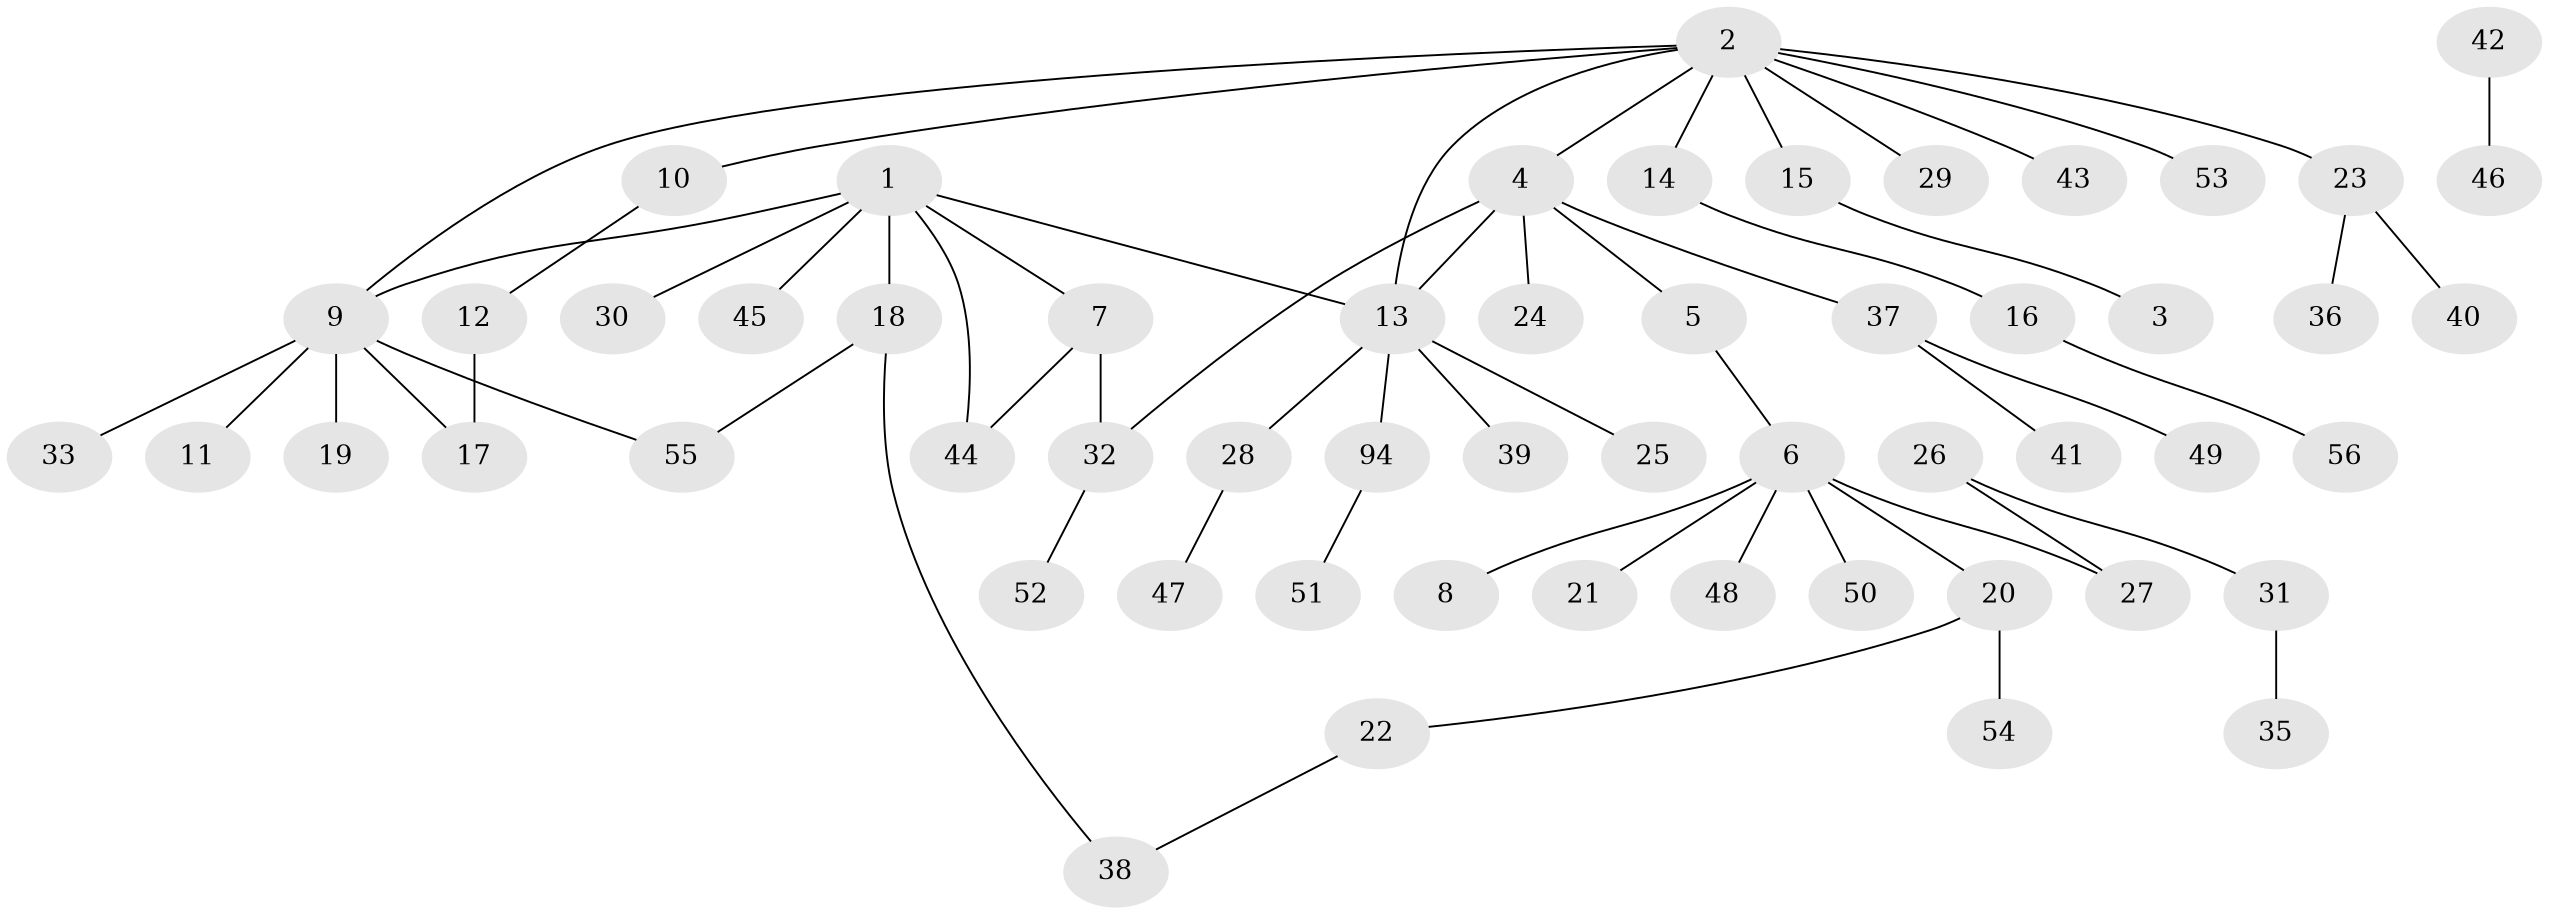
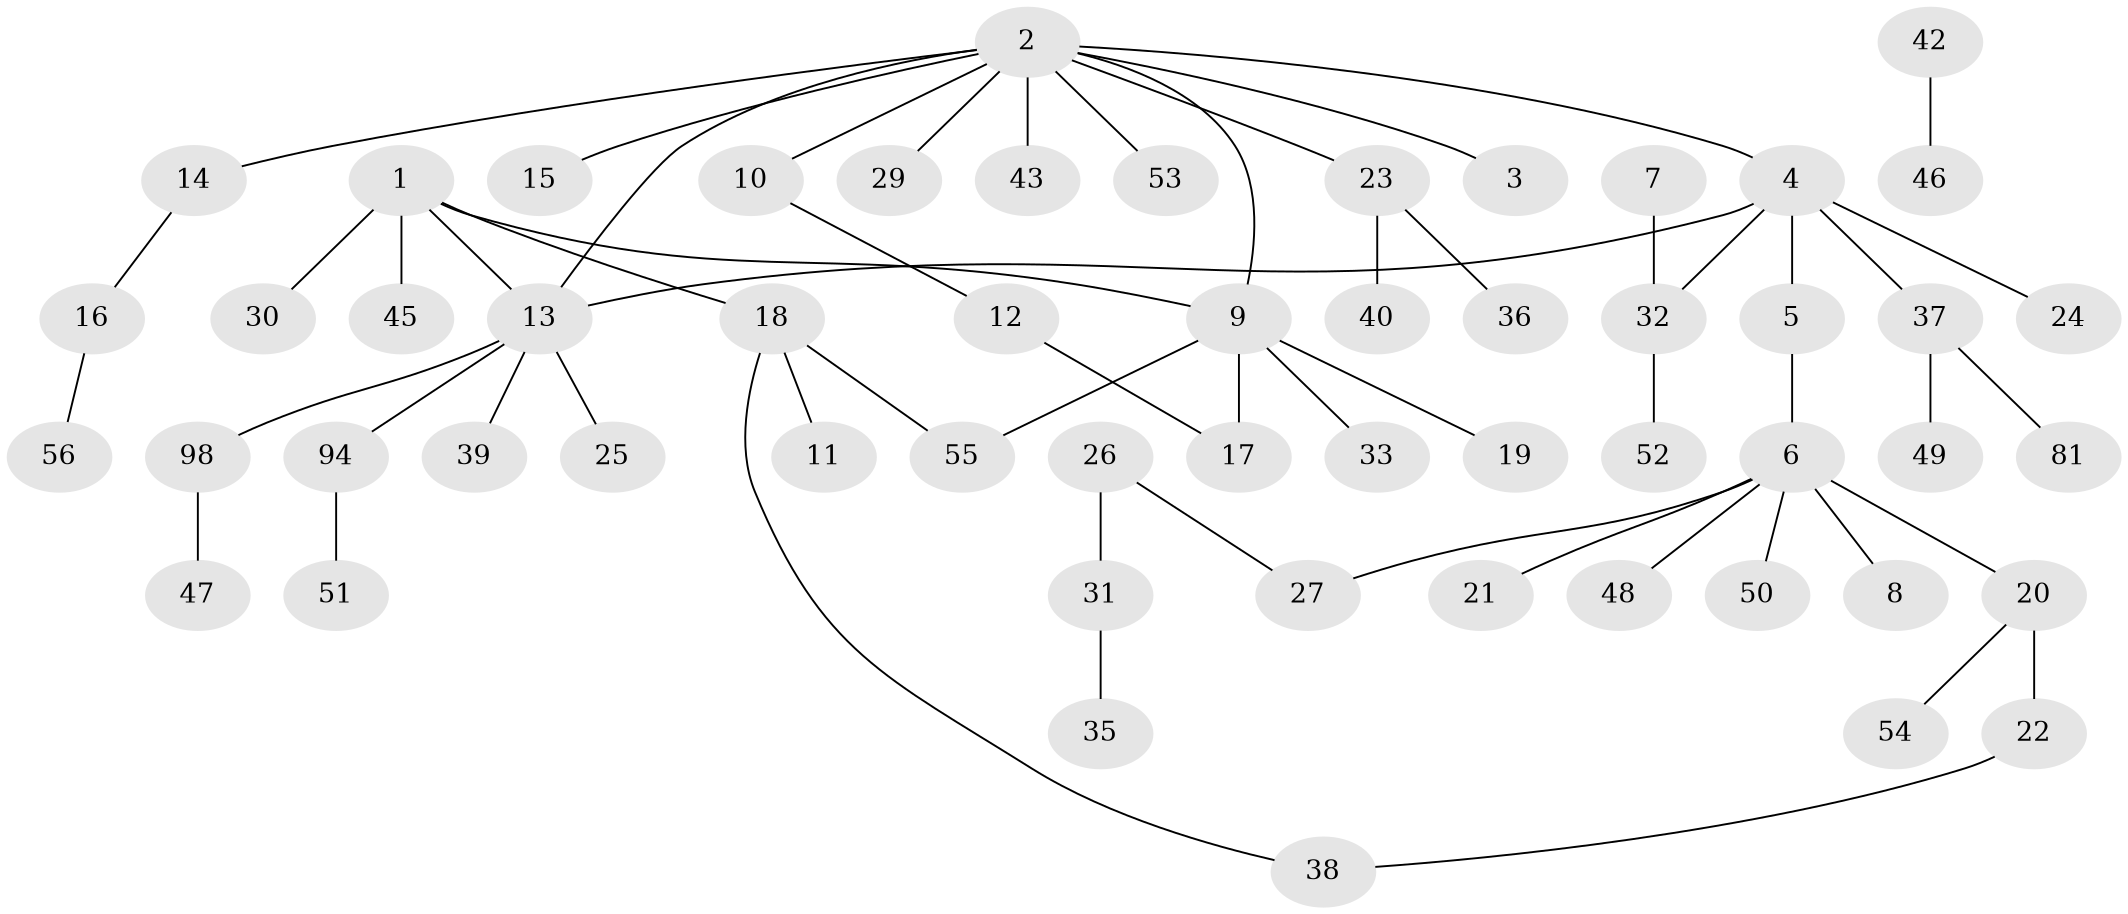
(995, 250) -> none
(1979, 250) -> (1279, 97)
(267, 388) -> (798, 388)
(962, 457) -> none
(1239, 457) -> (198, 457)
(2069, 457) -> (2069, 457)
